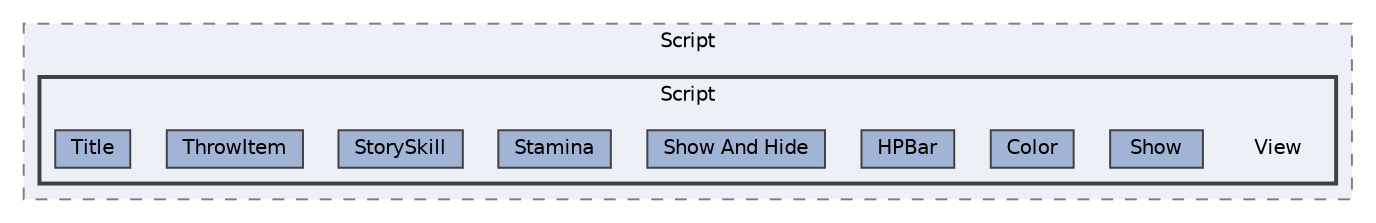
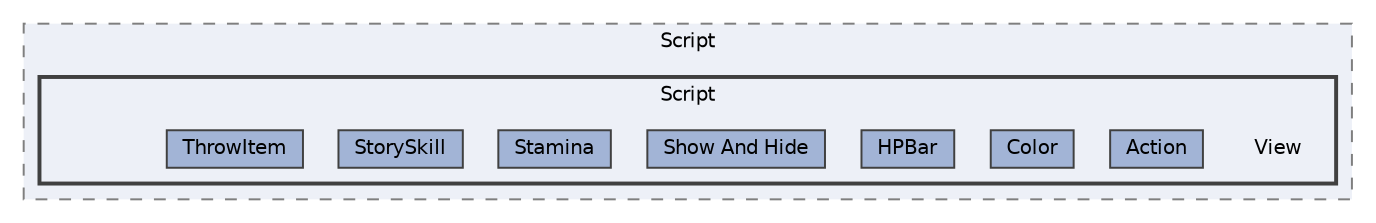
(93, 149) -> none
(1157, 149) -> (1157, 149)
